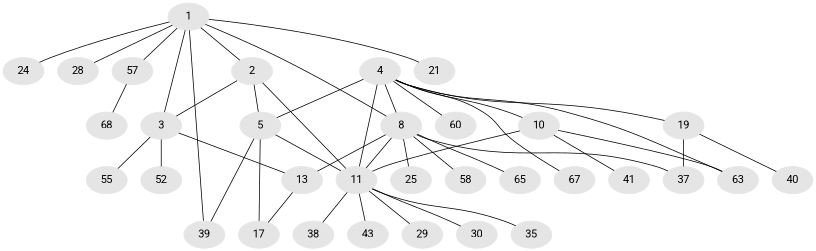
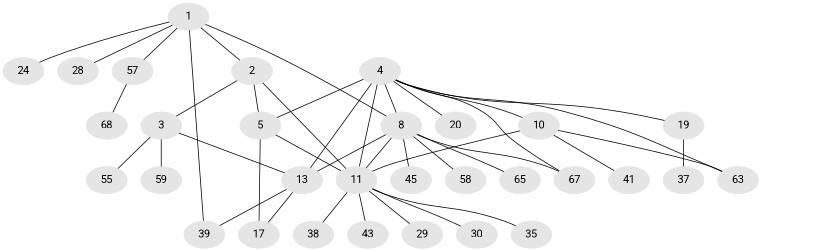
(175, 71) -> none
(434, 71) -> none
none -> (341, 126)
(456, 126) -> (456, 126)
(542, 153) -> (488, 153)
(161, 180) -> (161, 180)
(232, 180) -> (253, 207)
(411, 180) -> (411, 180)
(793, 180) -> none
